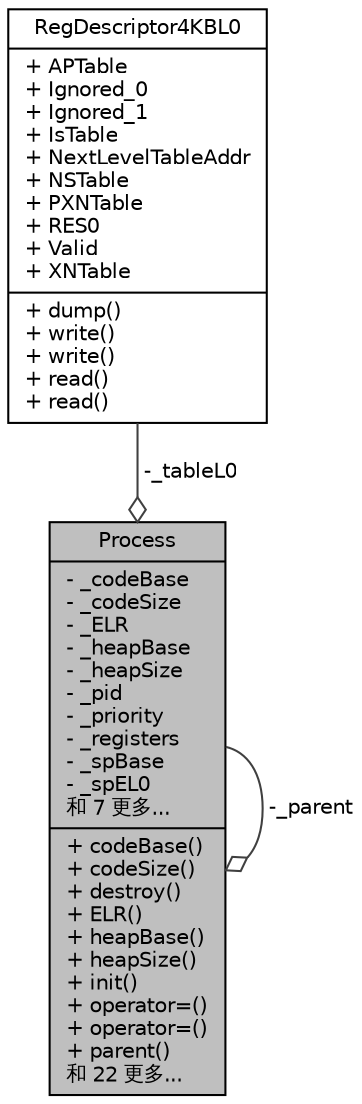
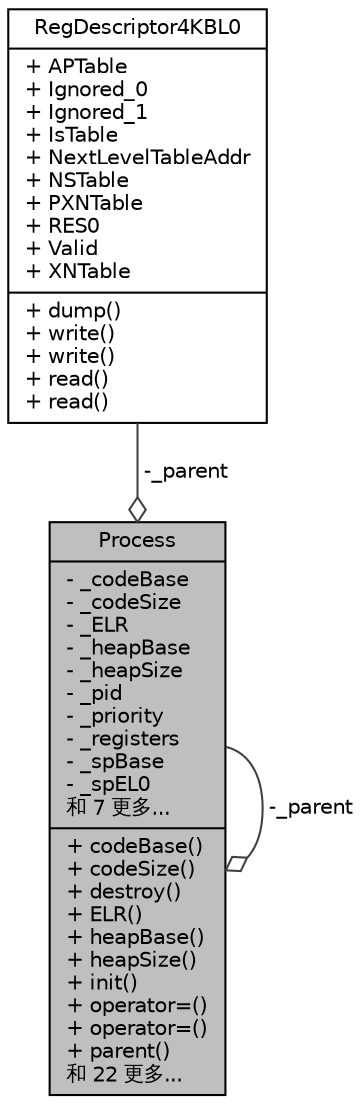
(188, 473) -> (183, 473)
